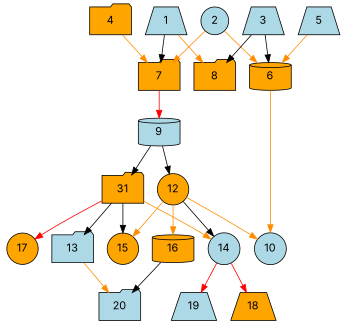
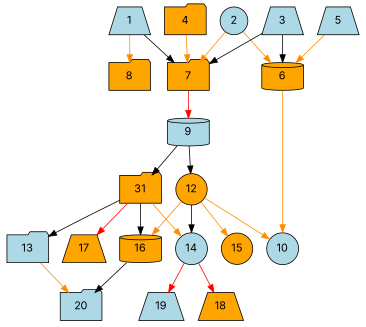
(244, 43) -> (239, 47)
(123, 214) -> (141, 215)
(23, 249) -> (84, 249)
